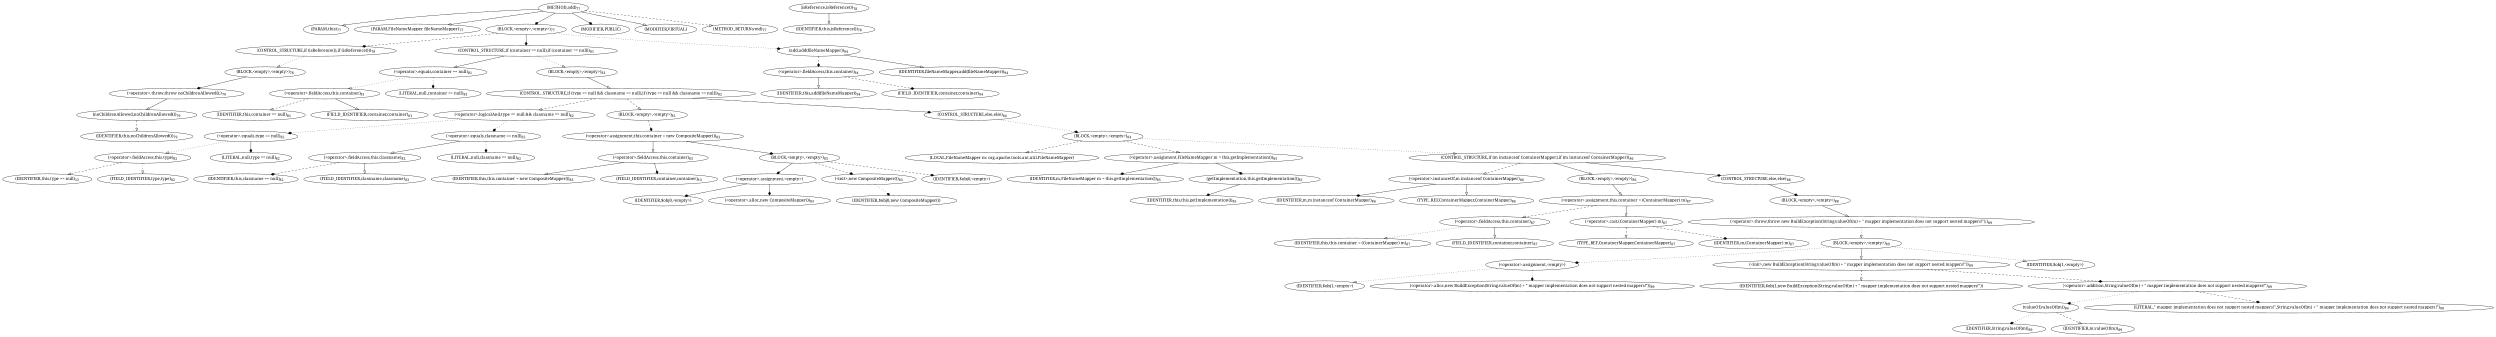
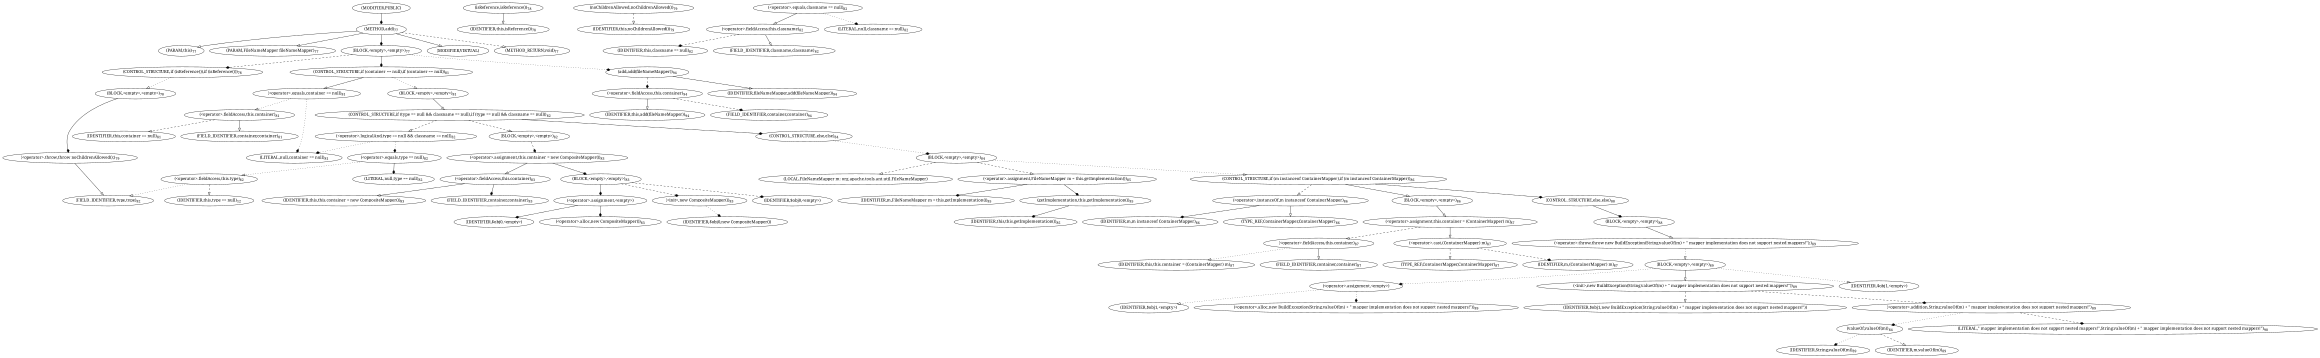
(581, 18) -> (381, 17)
(158, 104) -> (88, 178)
(502, 125) -> (346, 147)
